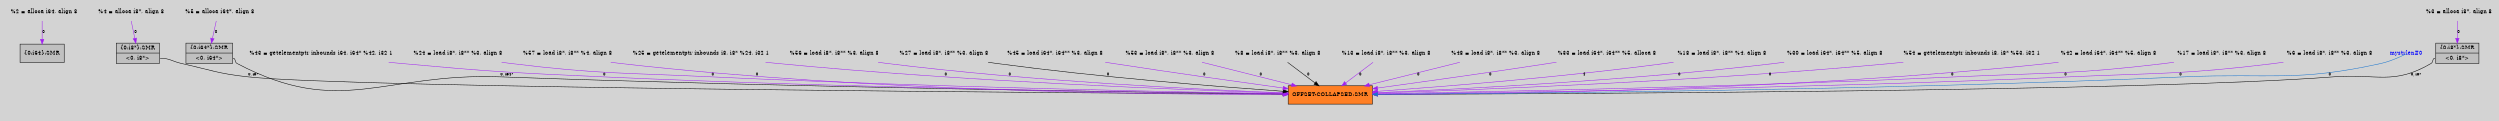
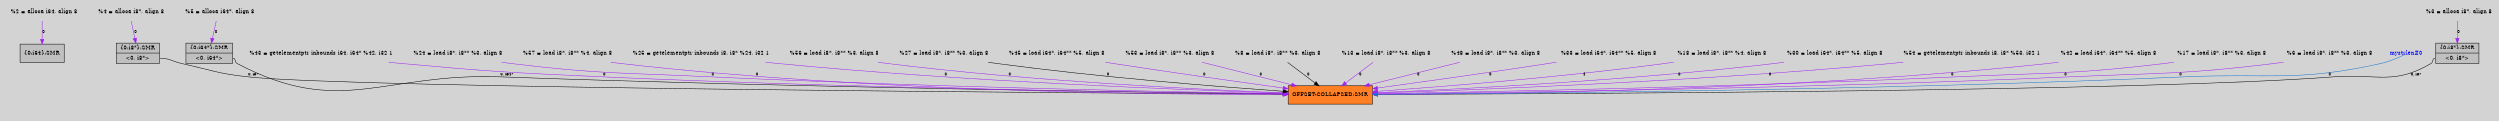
(1055, 53) -> (1055, 53)
(1607, 53) -> (1607, 53)
